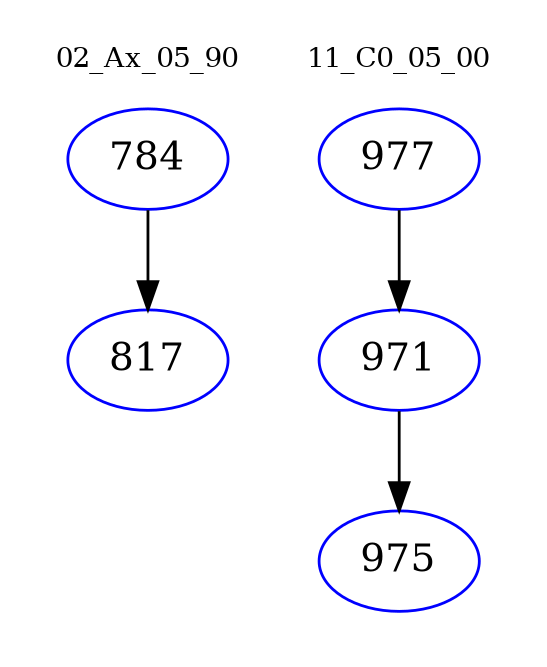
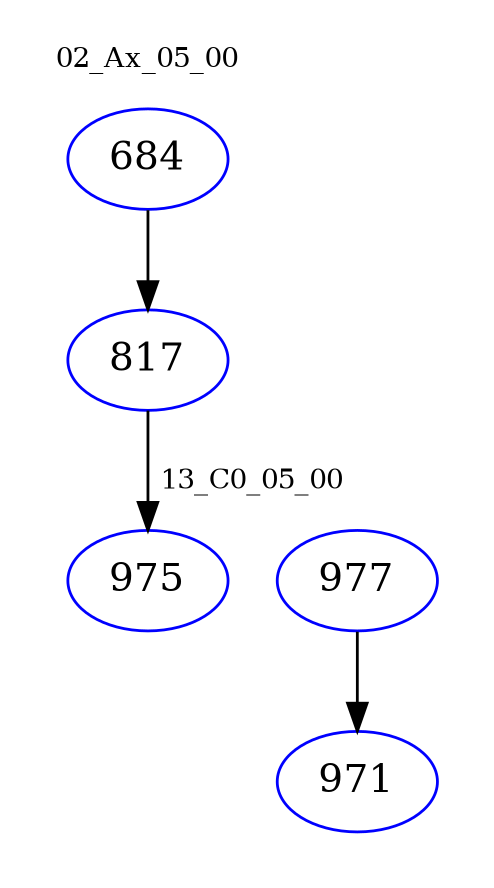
(148, 60) -> (148, 60)
(399, 60) -> (253, 482)
(148, 159) -> (148, 159)
(399, 447) -> (148, 472)
